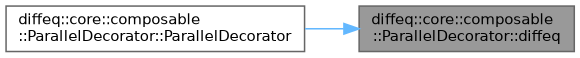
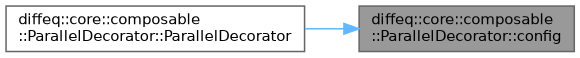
(467, 29) -> (467, 29)
